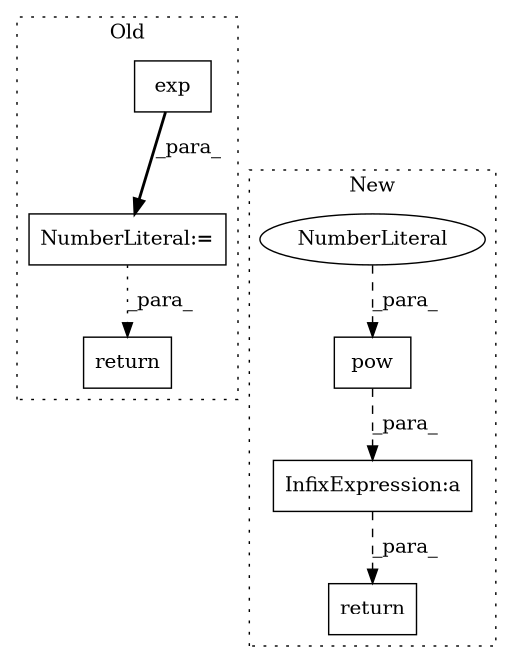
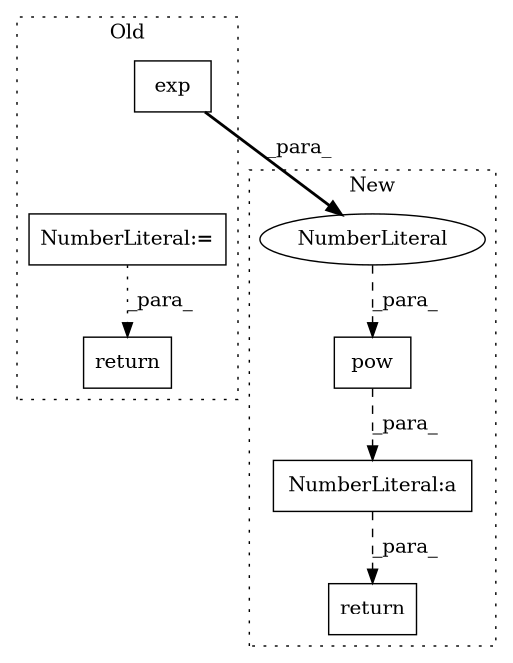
(152, 156) -> (267, 159)
(373, 486) -> (373, 486)
